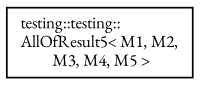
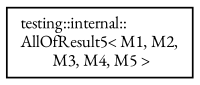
(100, 43) -> (100, 43)
